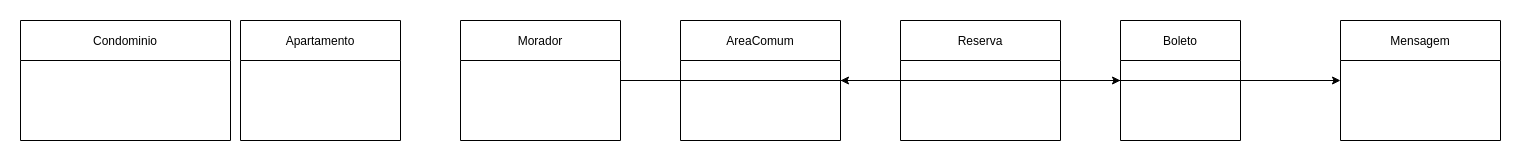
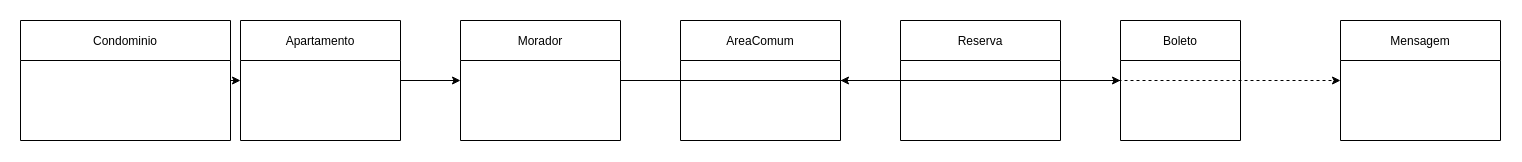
none -> (236, 81)
none -> (428, 81)
(1228, 81) -> (1228, 81)
